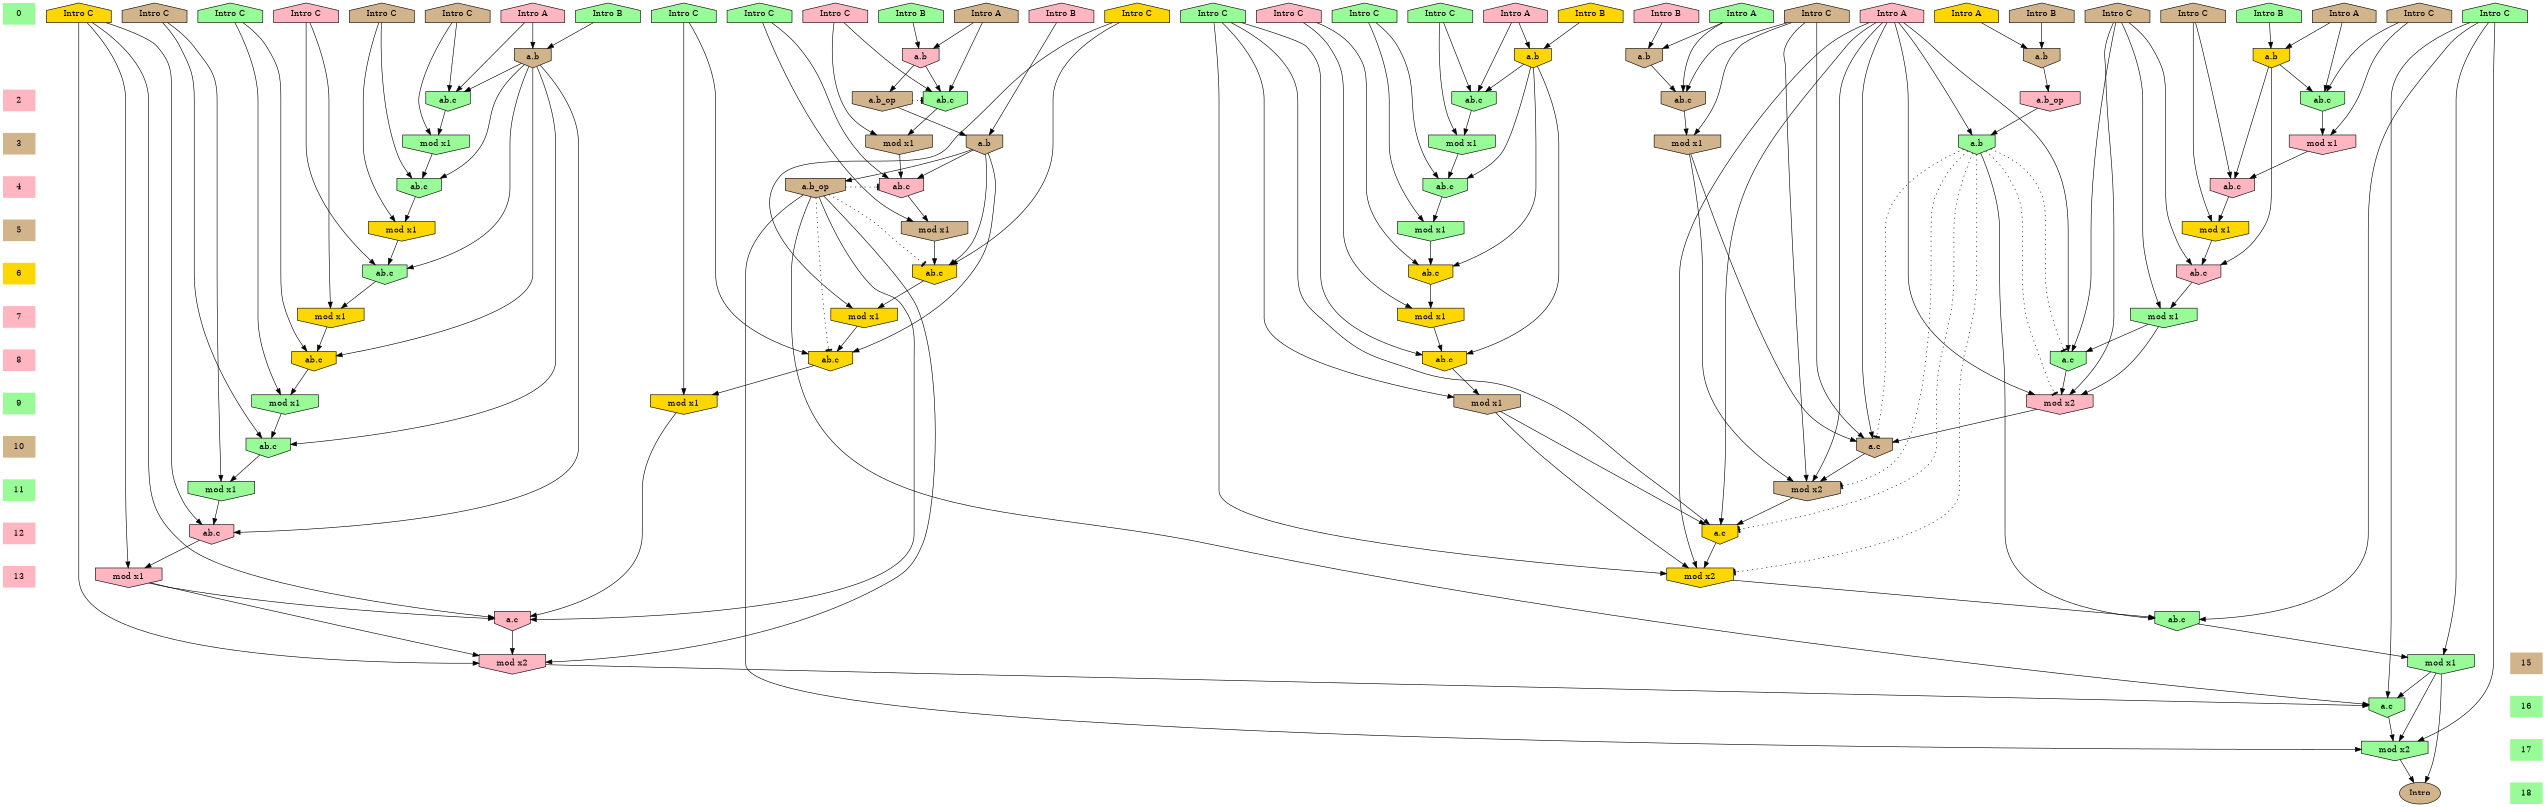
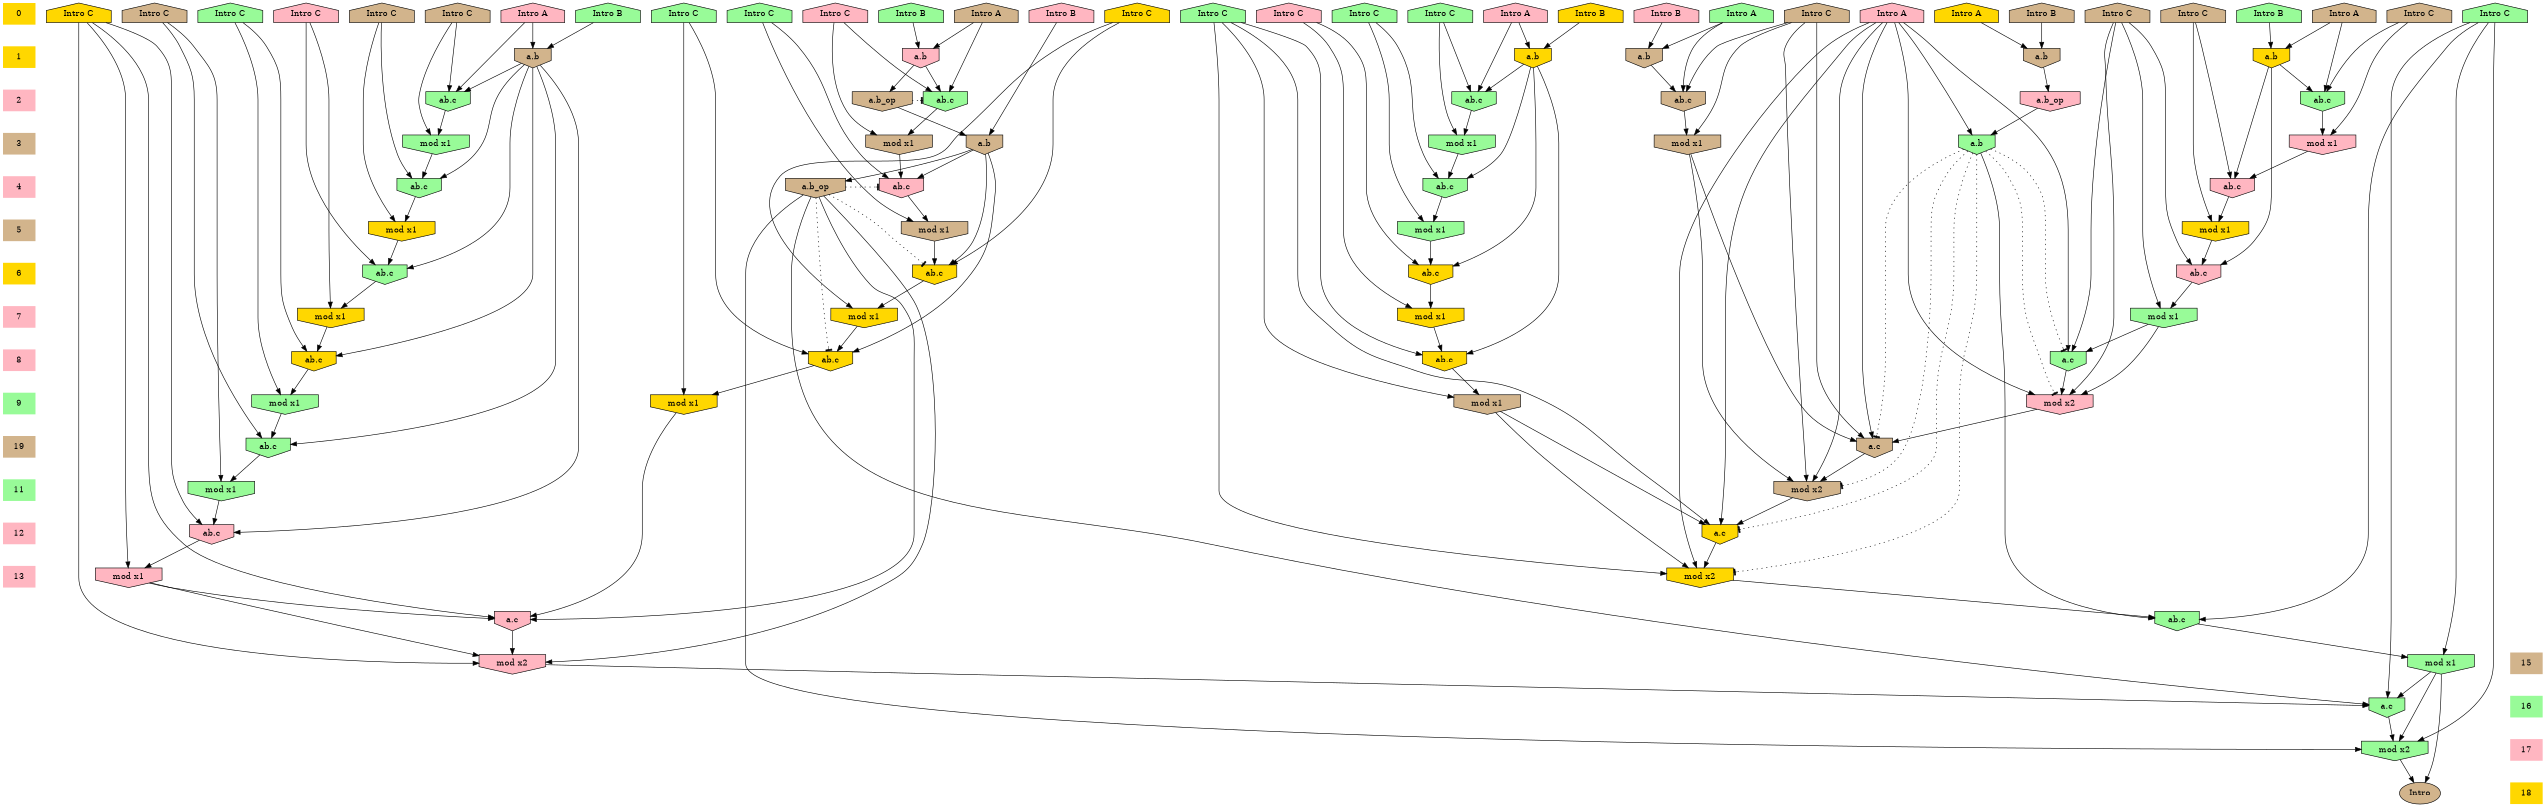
(19, 14) -> (19, 14)
none -> (19, 57)
(19, 447) -> (19, 447)
(2526, 750) -> (2526, 750)
(2526, 793) -> (2526, 793)
